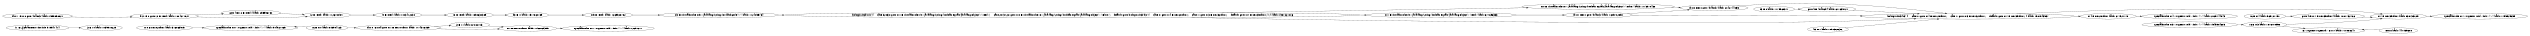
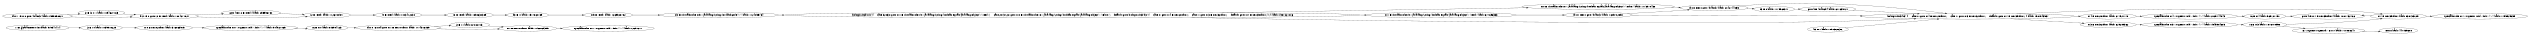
none -> (1750, 9)
none -> (101, 13)
none -> (2240, 16)
(2366, 17) -> (2368, 15)
none -> (2108, 25)
(302, 27) -> (300, 29)
(38, 28) -> (38, 28)
none -> (129, 28)
(2372, 30) -> (2370, 32)
